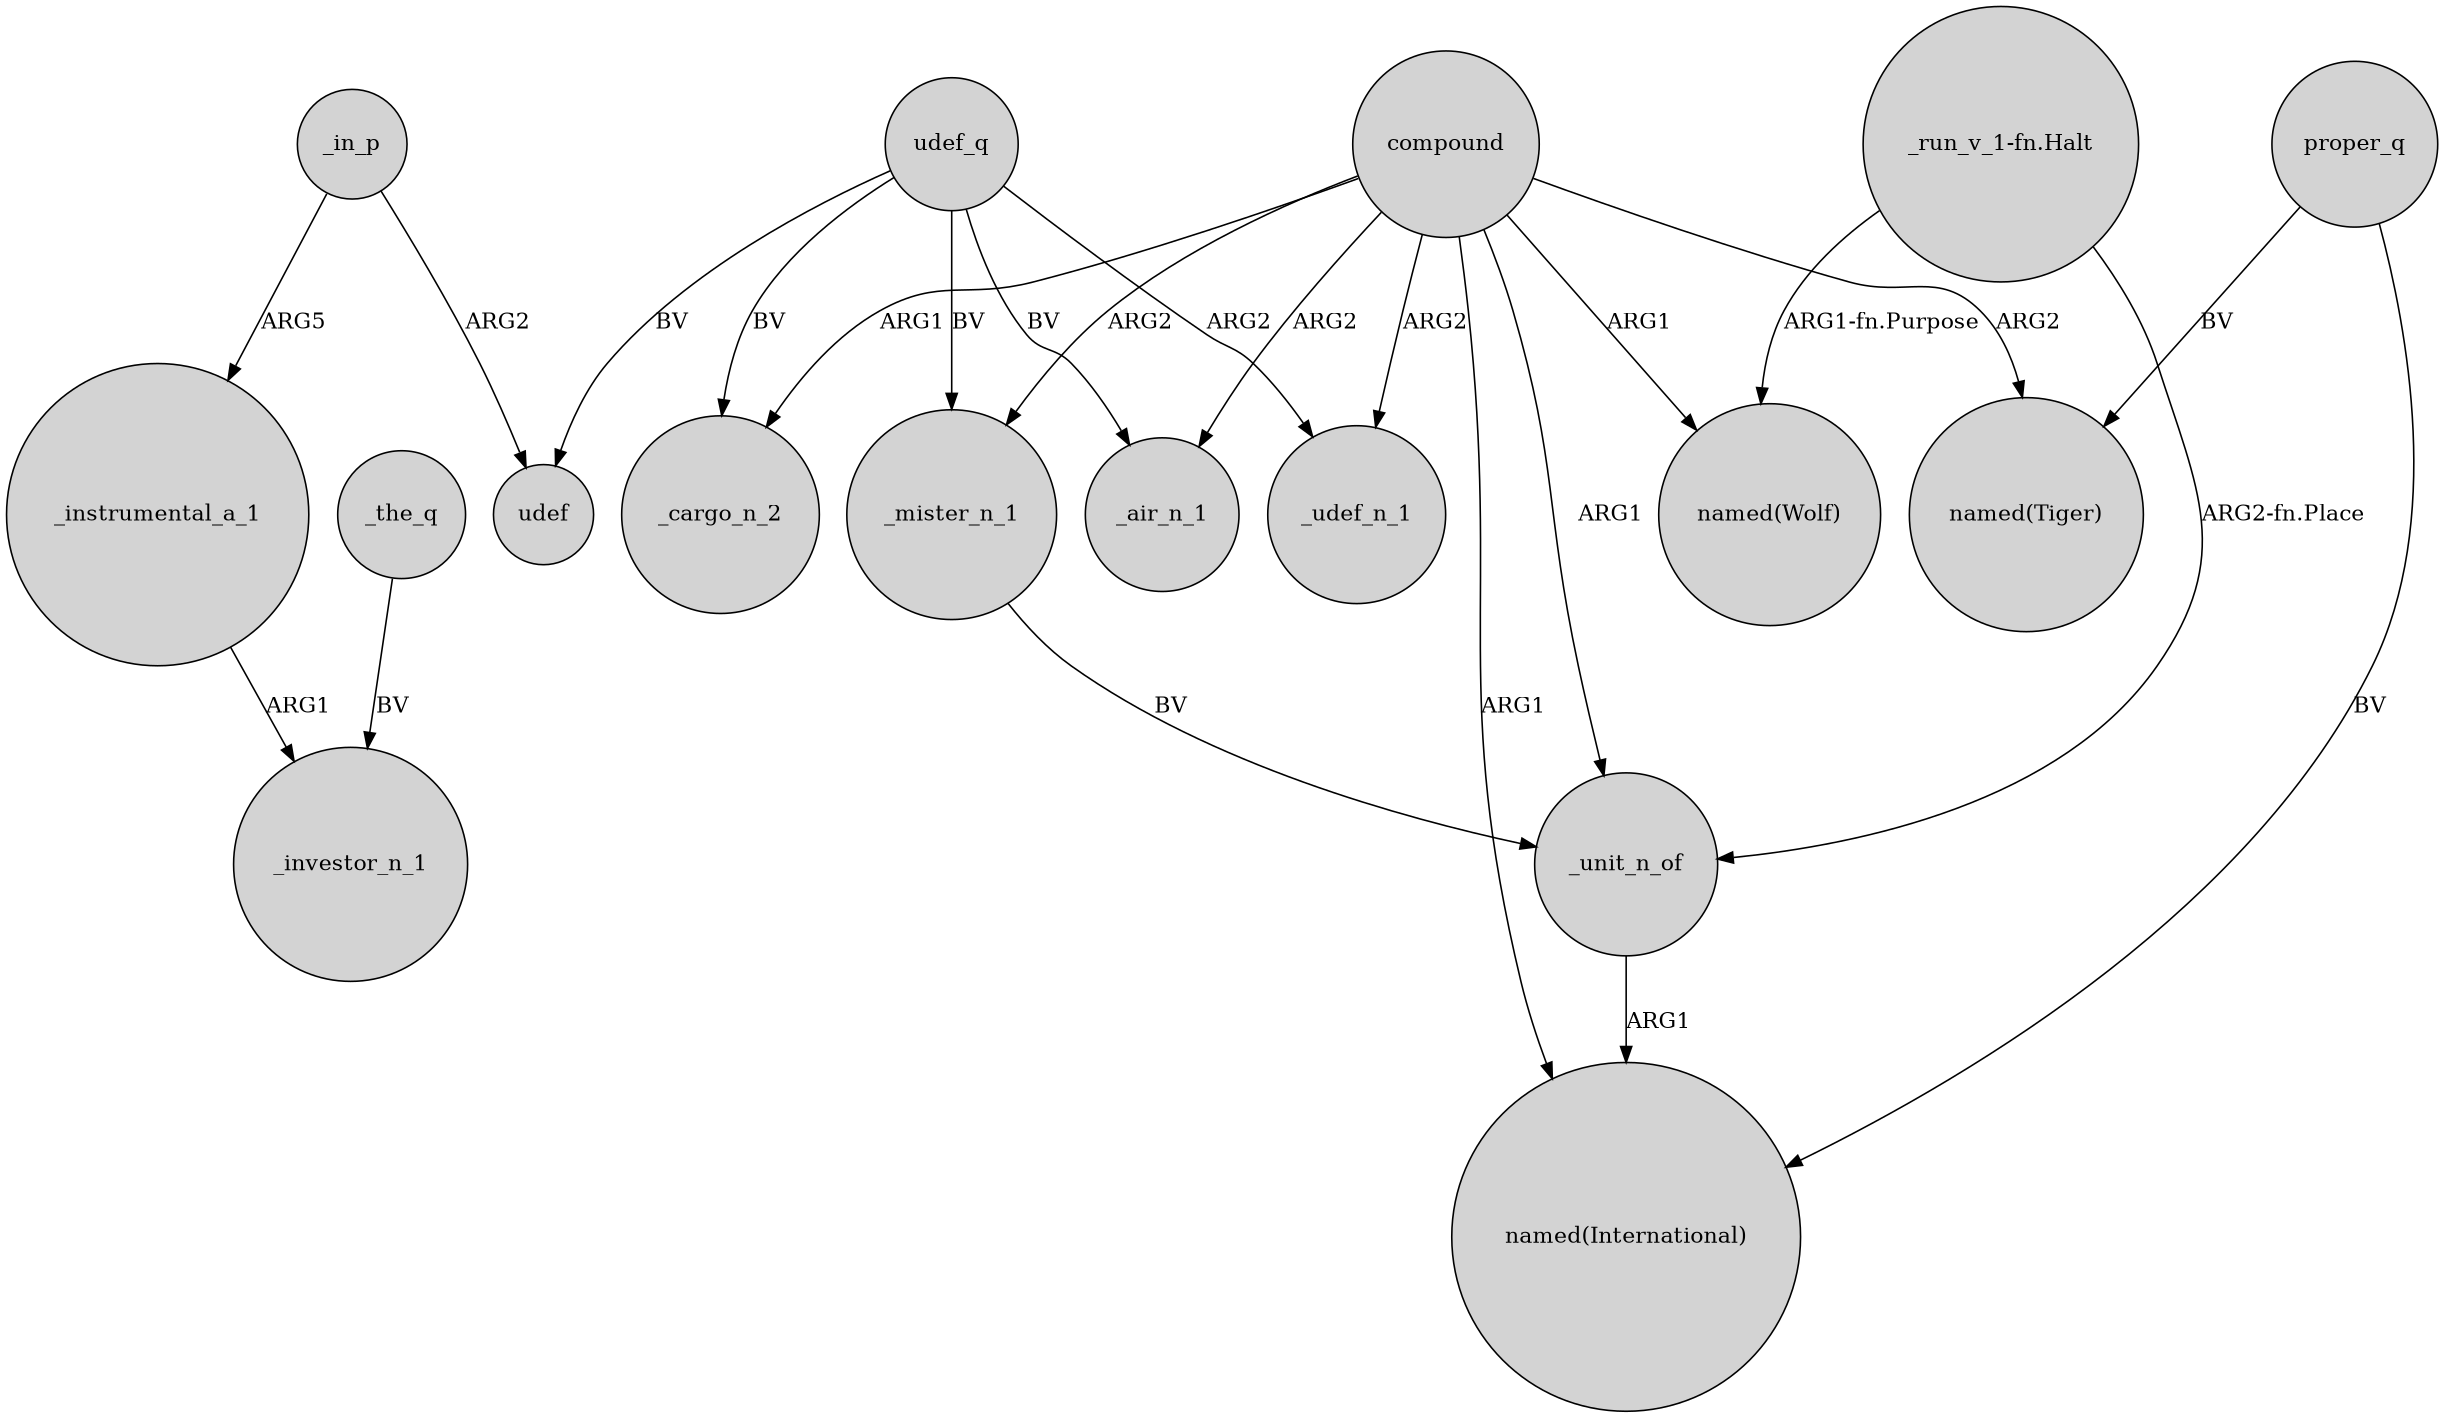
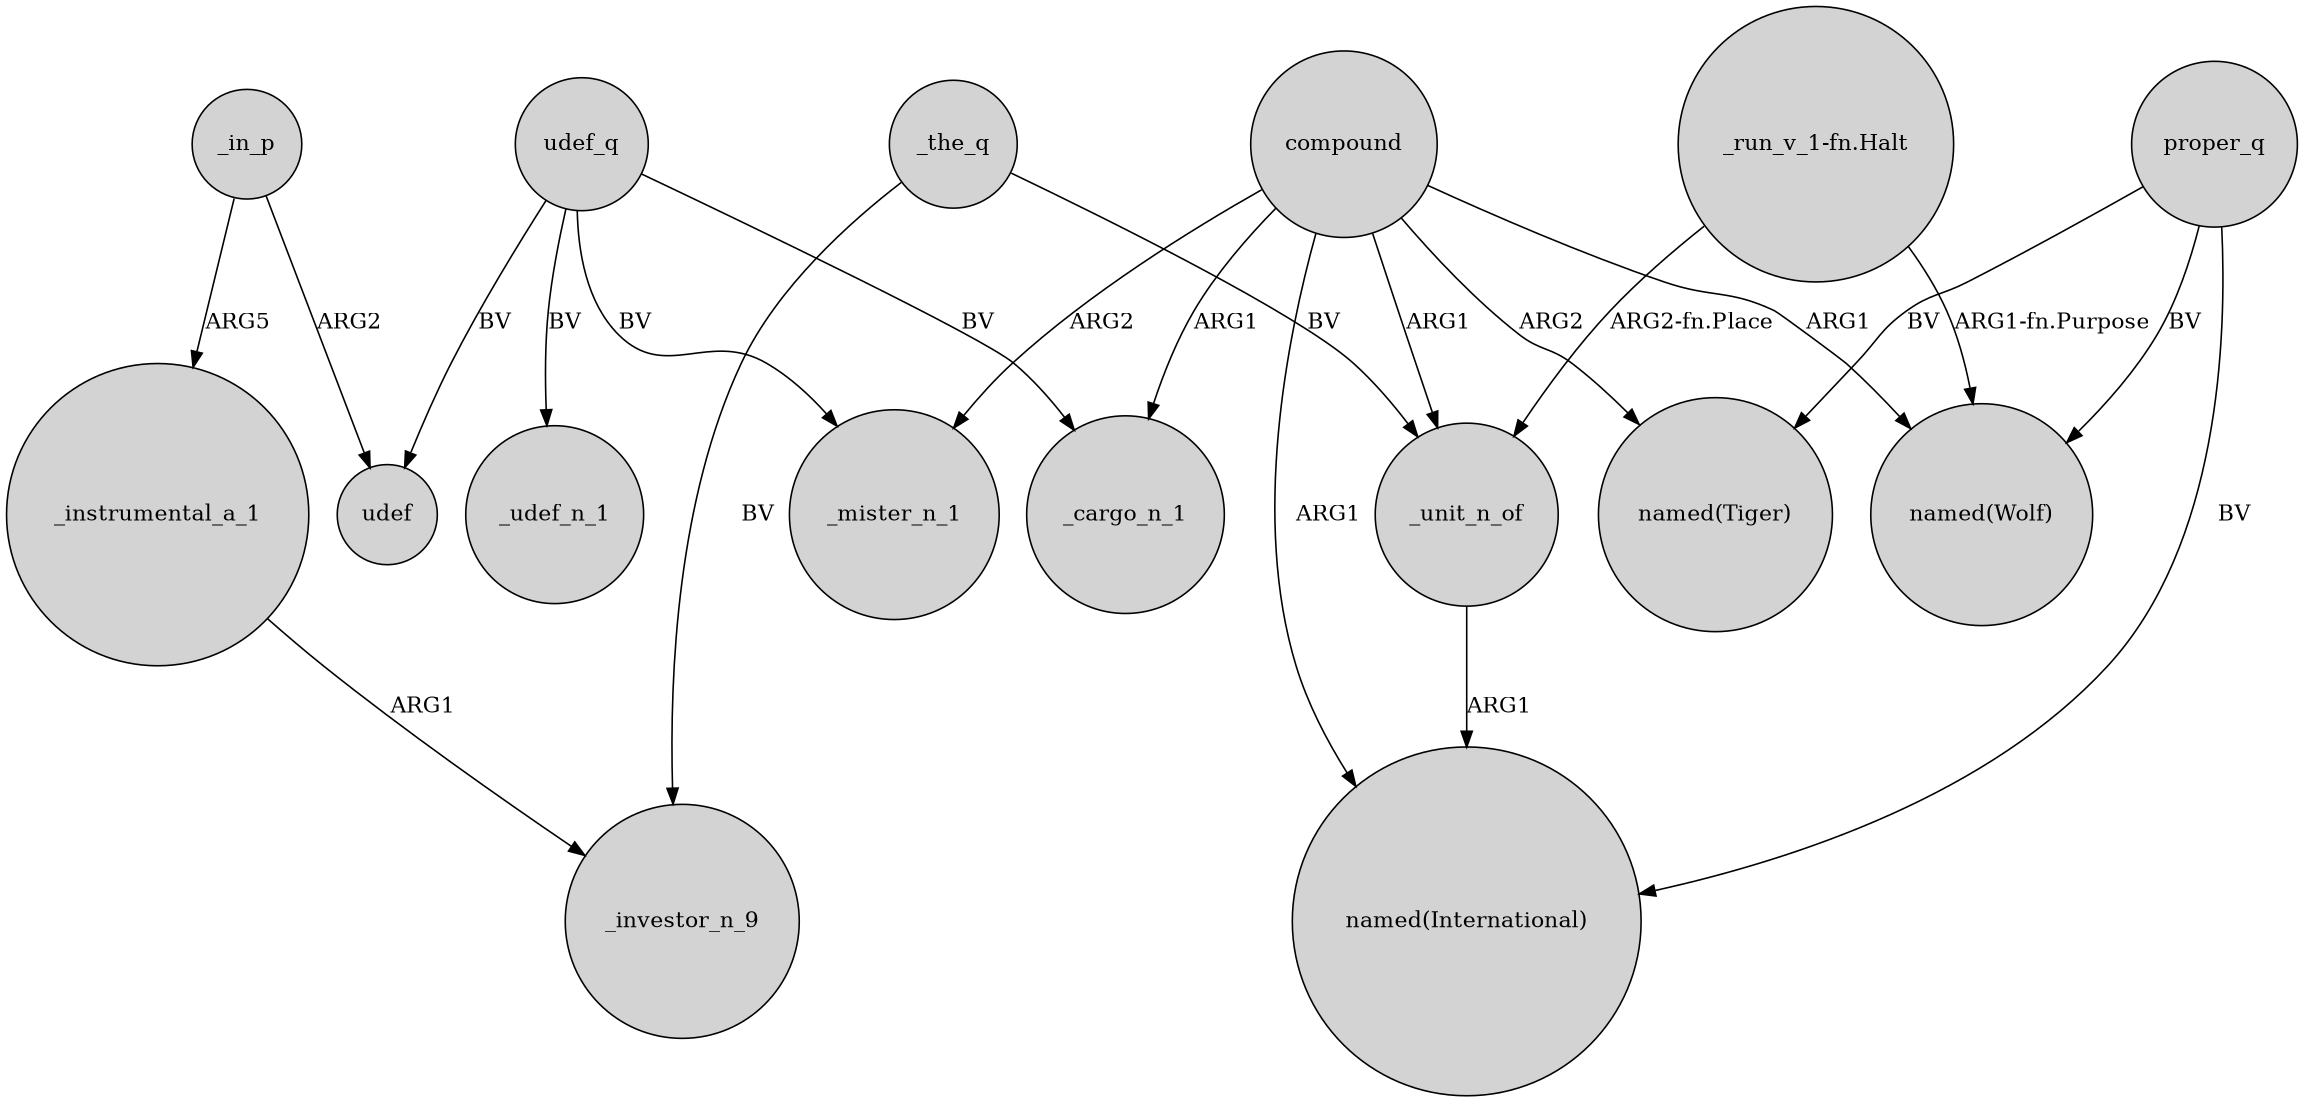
(1240, 323) -> (565, 323)
(1400, 323) -> none
none -> (2155, 338)
(721, 515) -> (1126, 515)
(1162, 515) -> none
(1245, 760) -> (1233, 286)
(351, 864) -> (682, 921)
